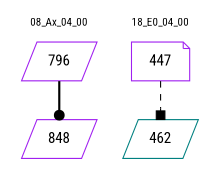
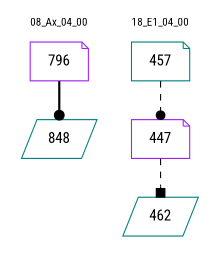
(161, 23) -> (161, 23)
(59, 61) -> (59, 61)
none -> (161, 61)
(59, 139) -> (59, 139)
